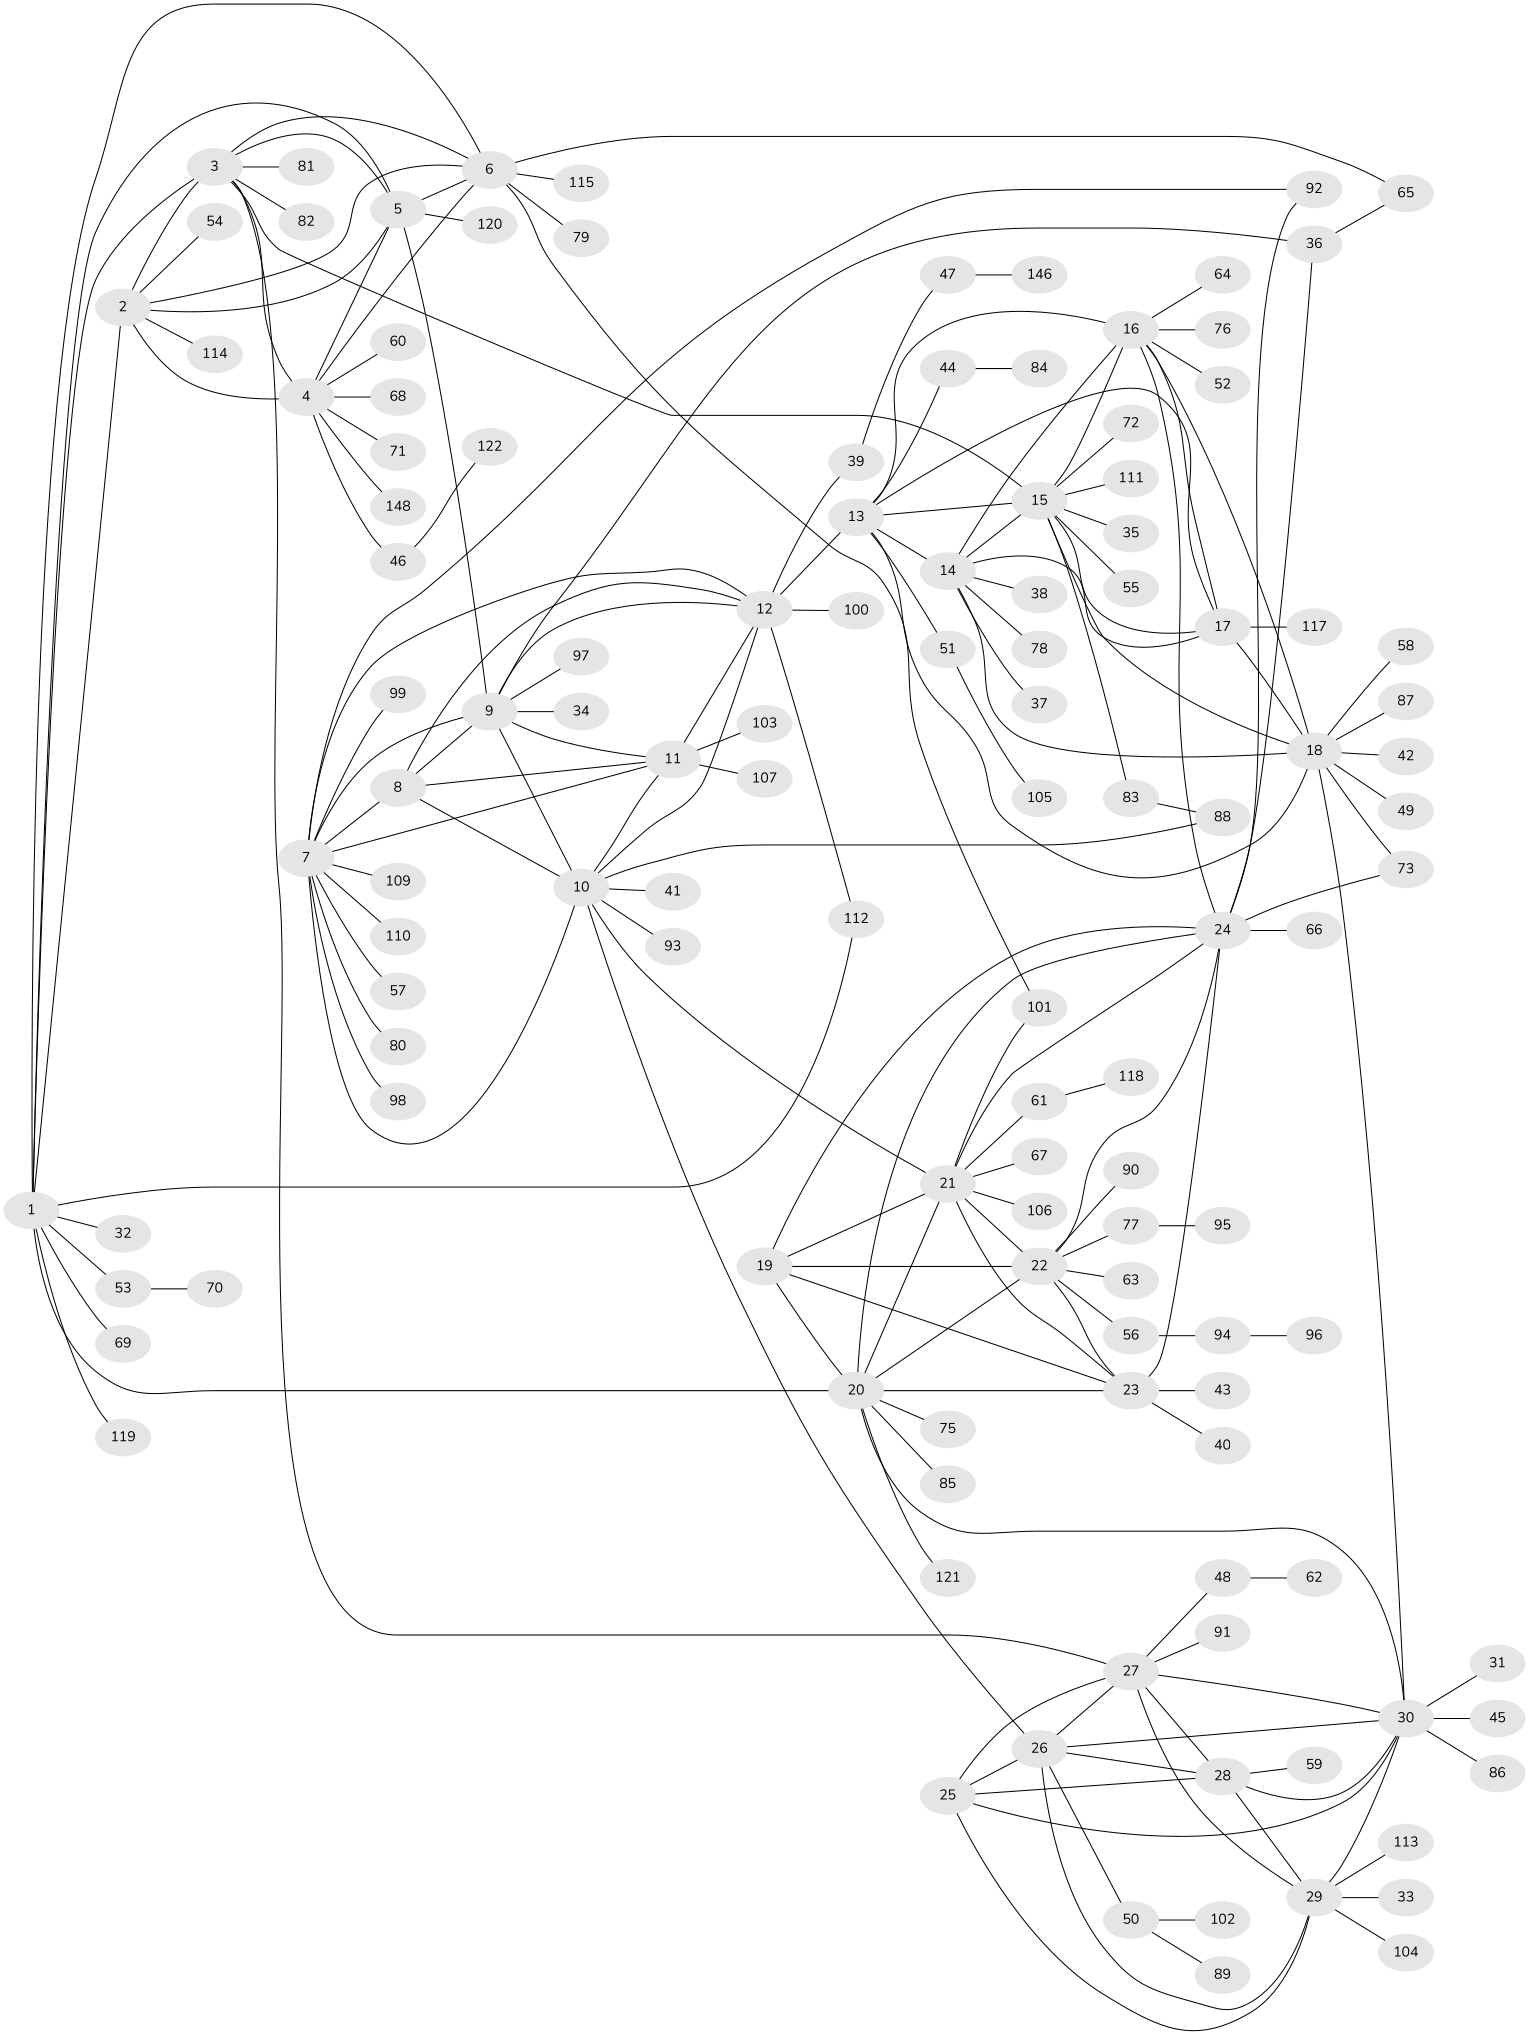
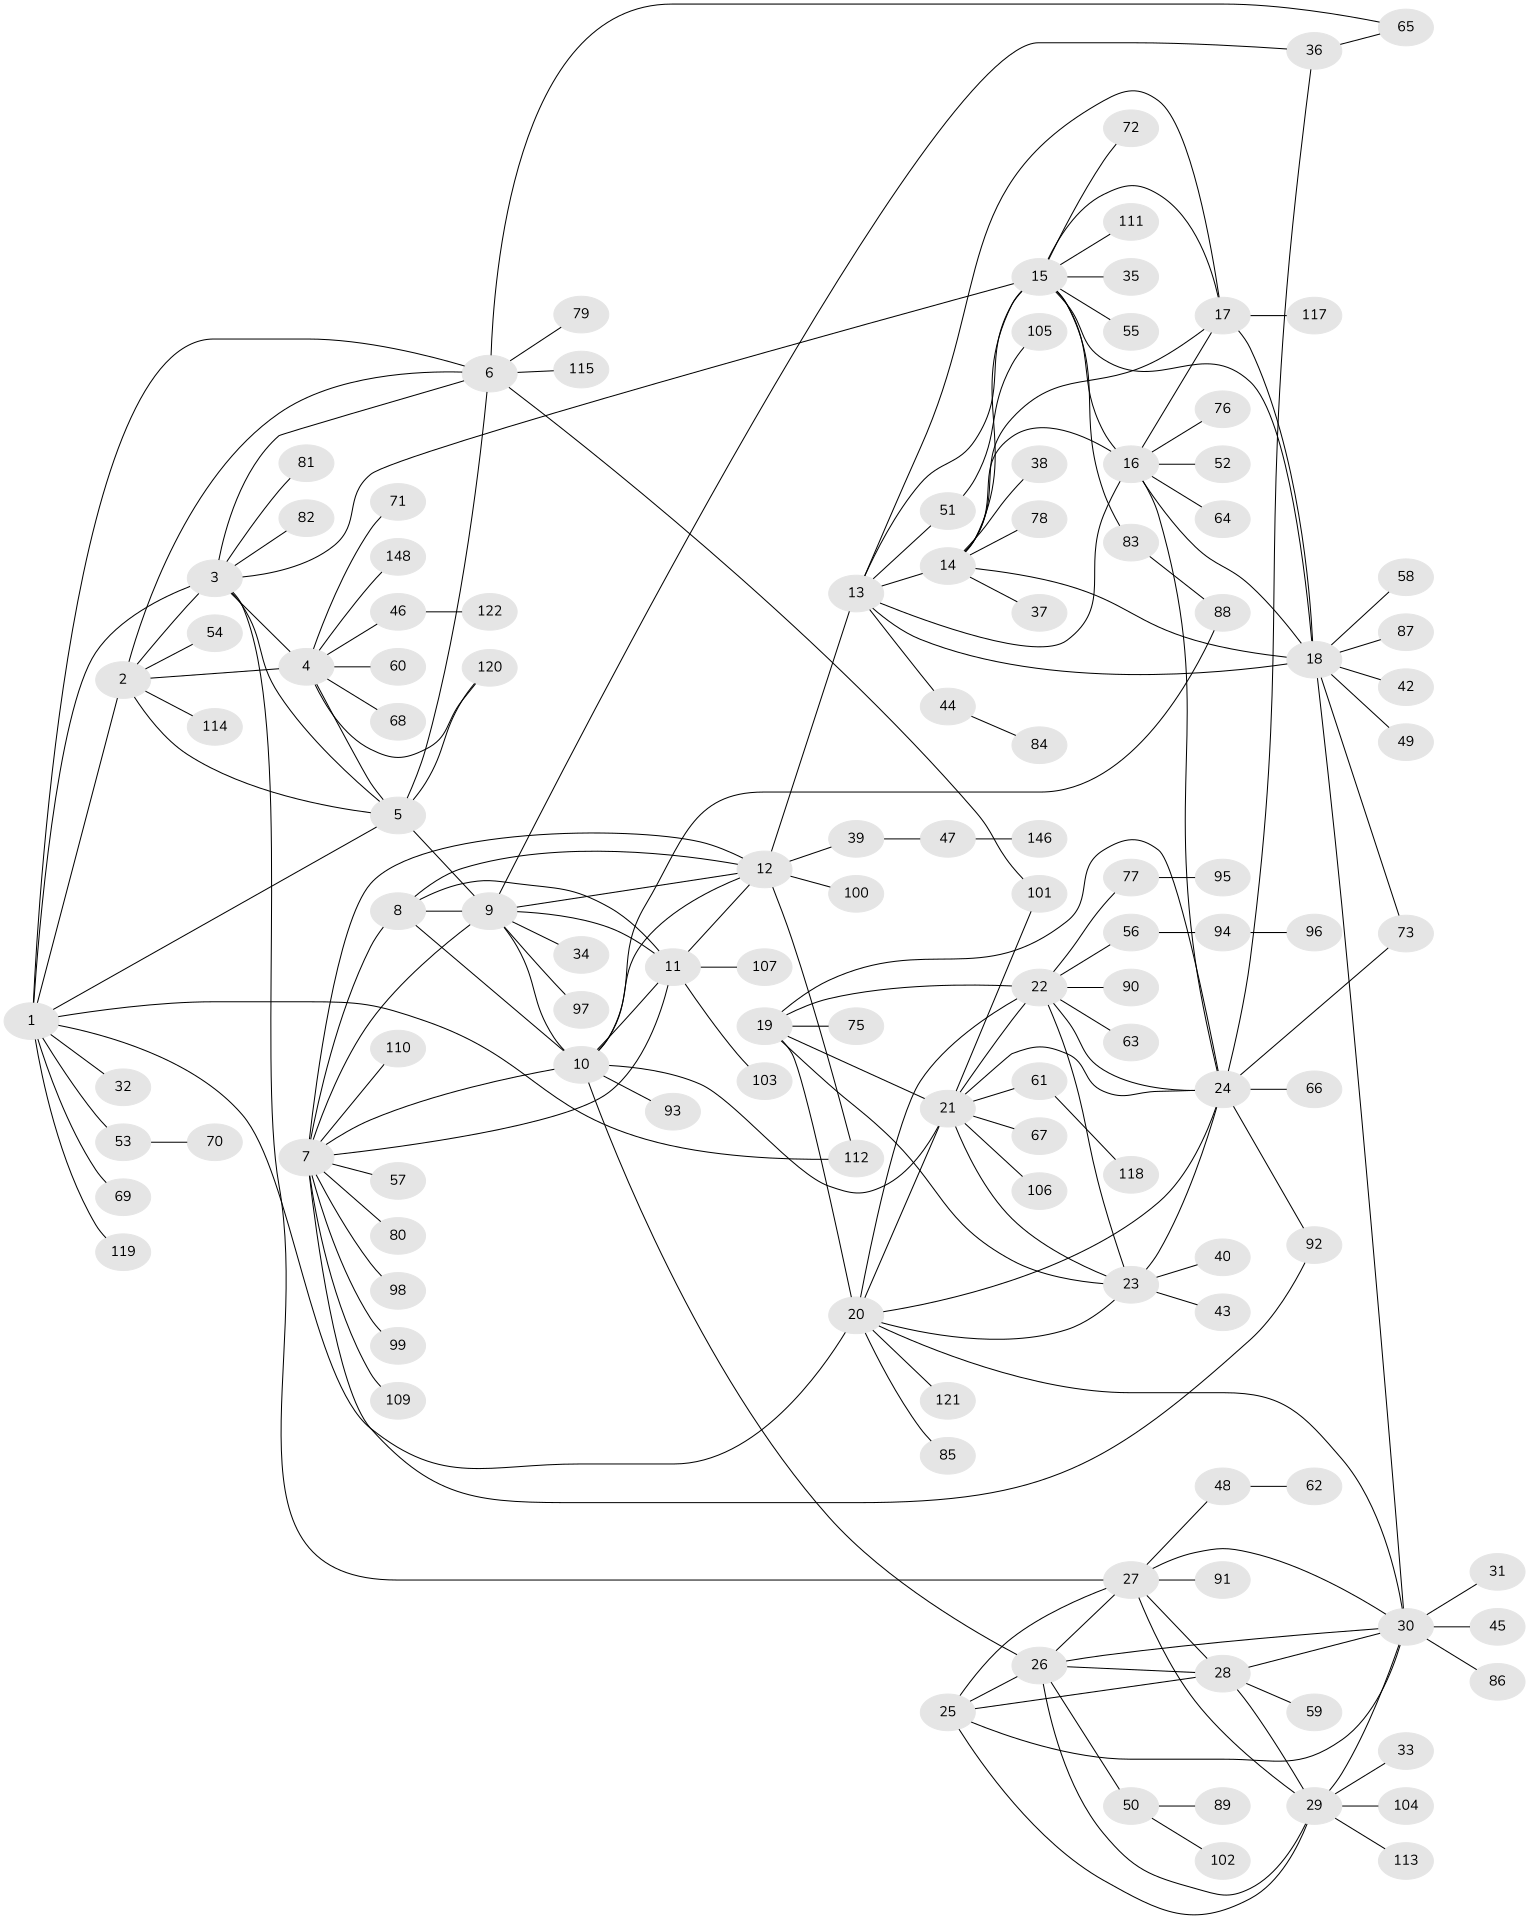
(394, 281) -> (397, 757)
(673, 892) -> none
(902, 1410) -> (811, 1026)
